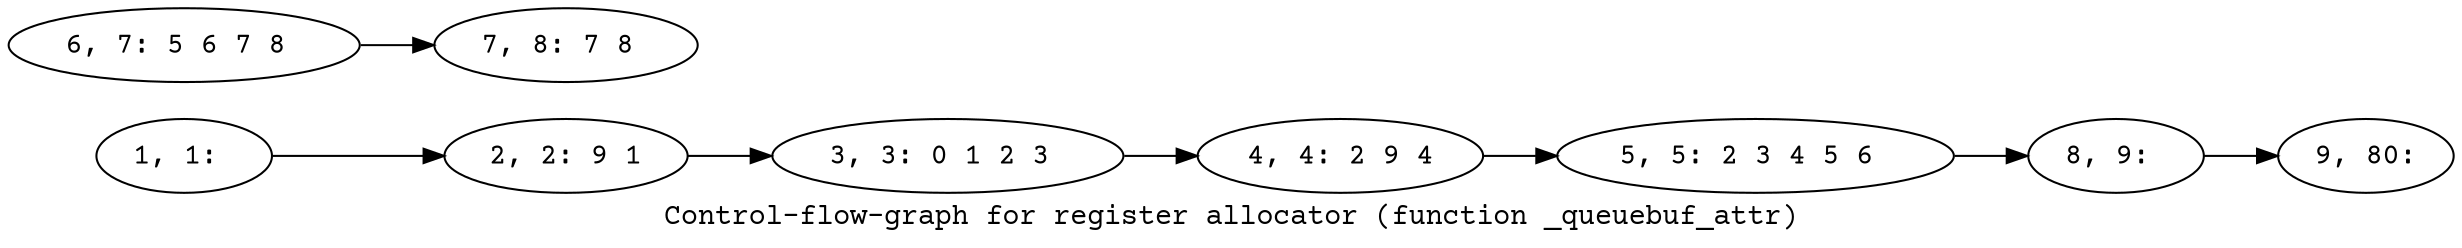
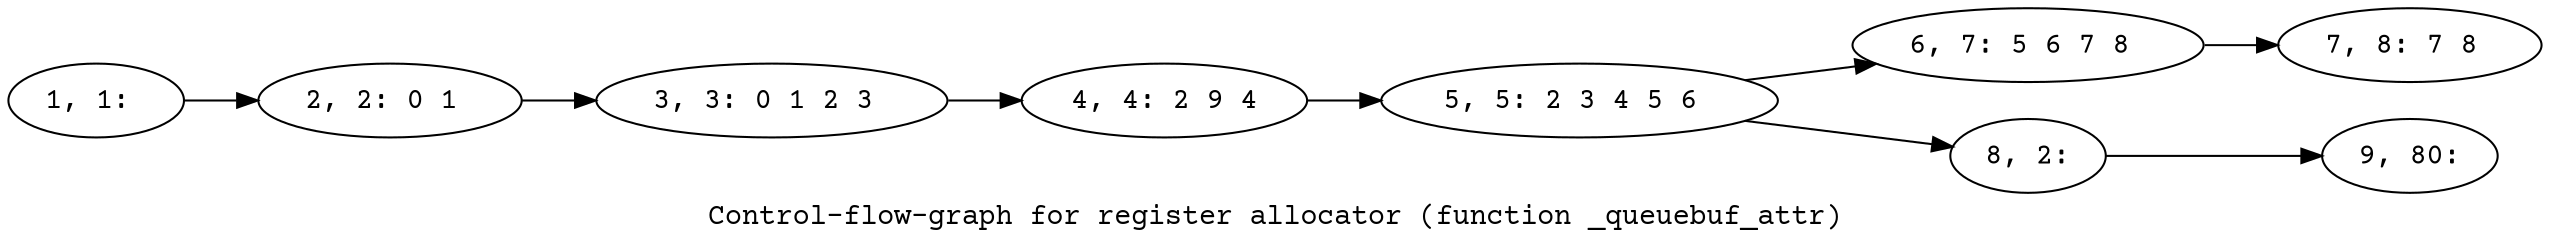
none -> (1800, 73)
(566, 156) -> (390, 101)
(2116, 156) -> (2028, 156)
